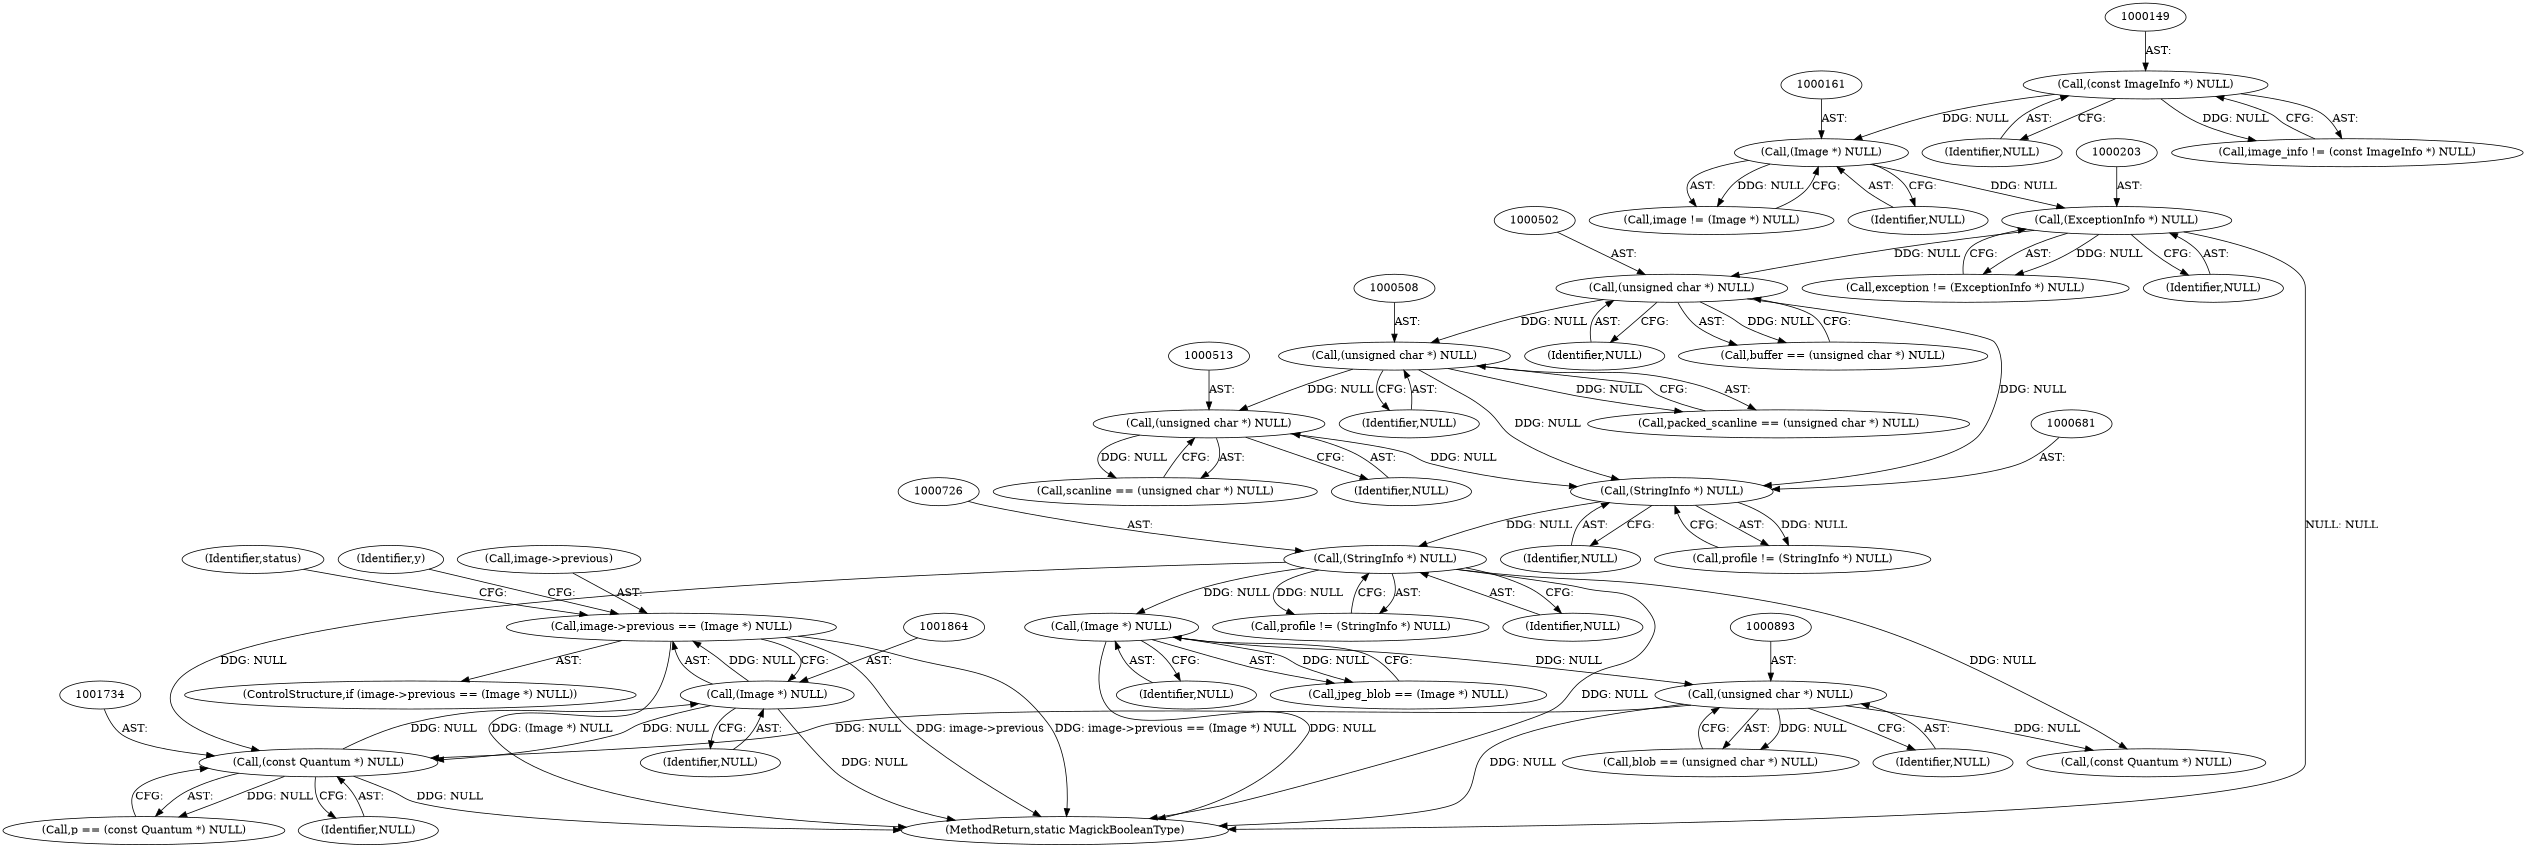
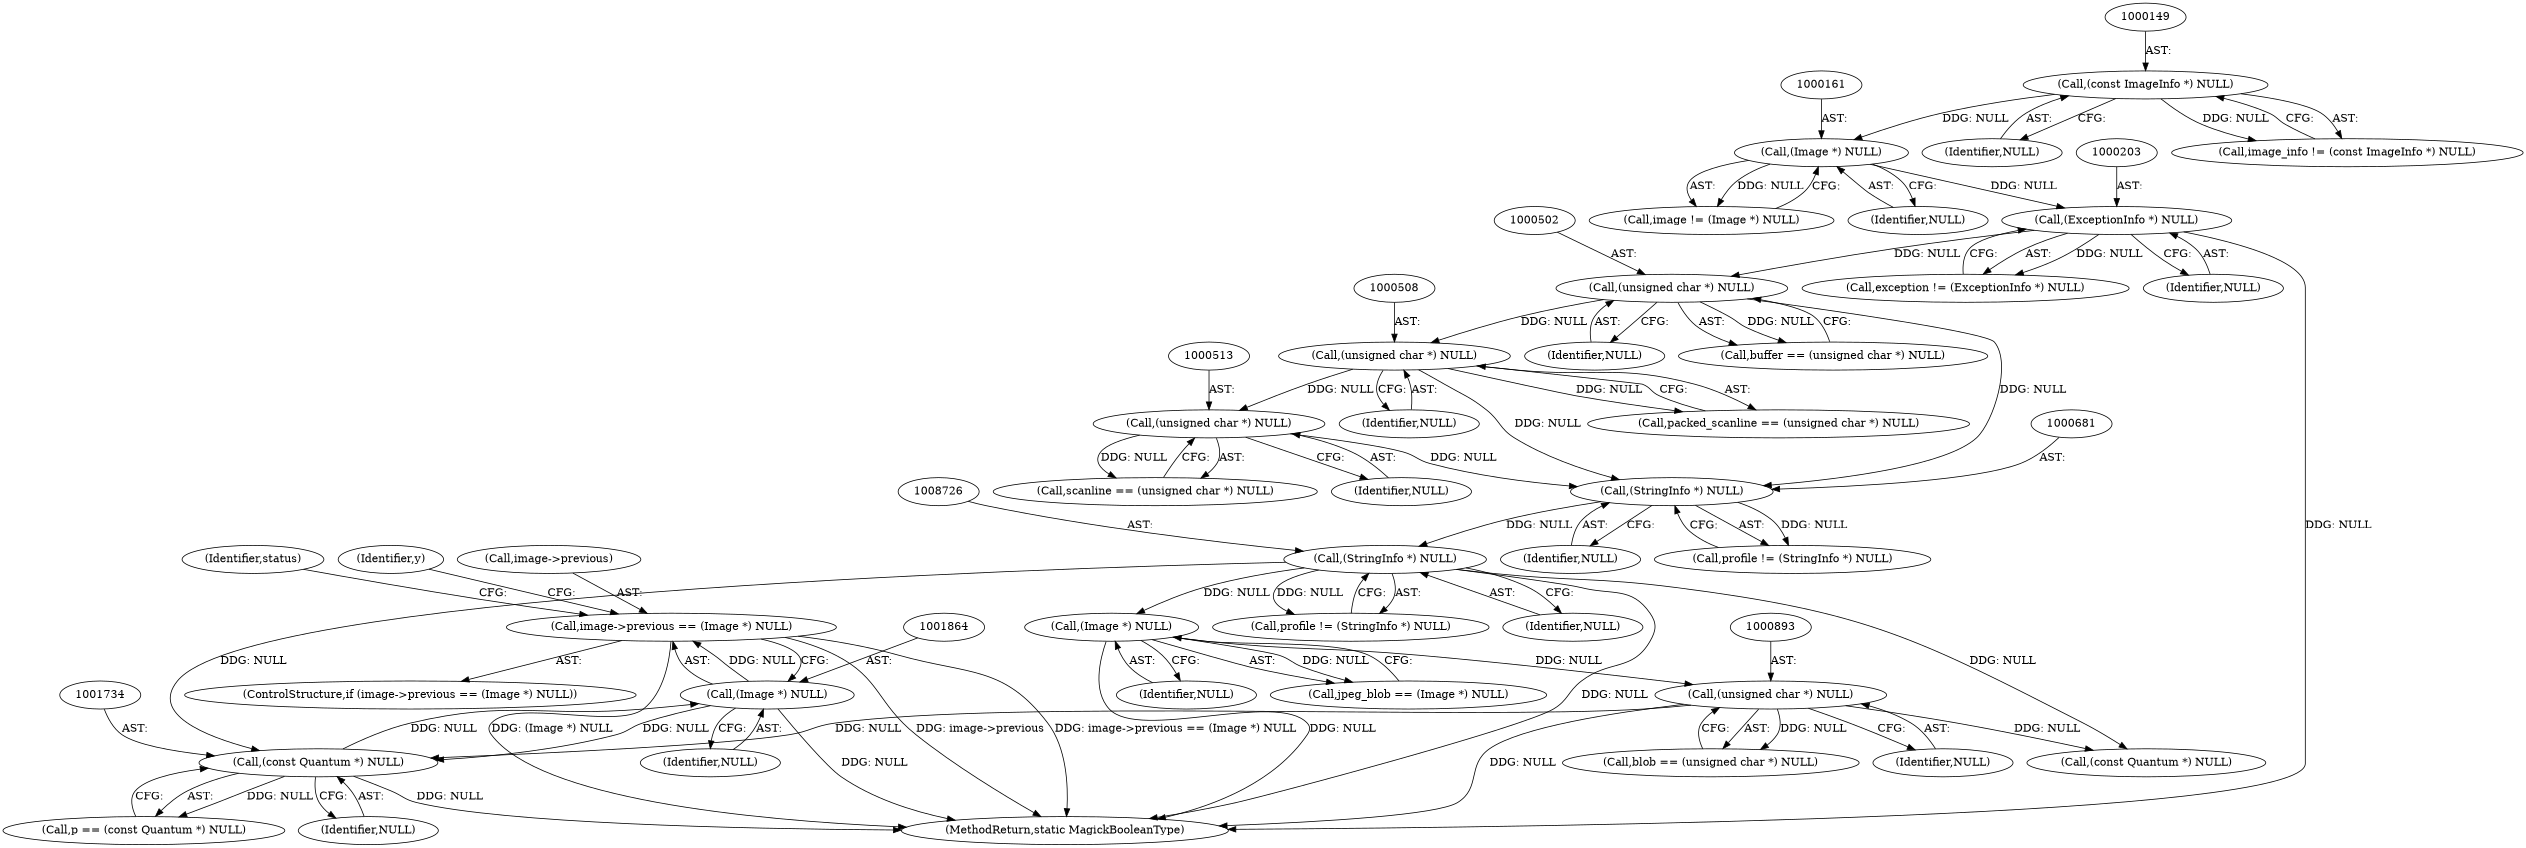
(939, 492) -> (939, 492)
(2342, 526) -> (2338, 526)
